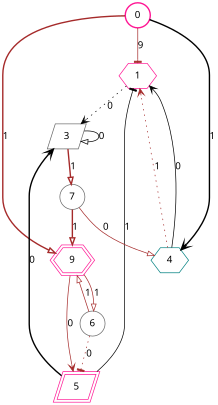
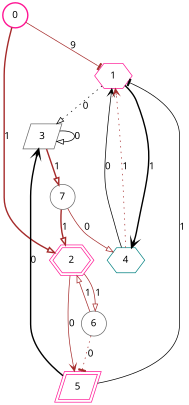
(107, 103) -> (82, 103)
(209, 120) -> (149, 161)
(72, 260) -> (72, 260)
